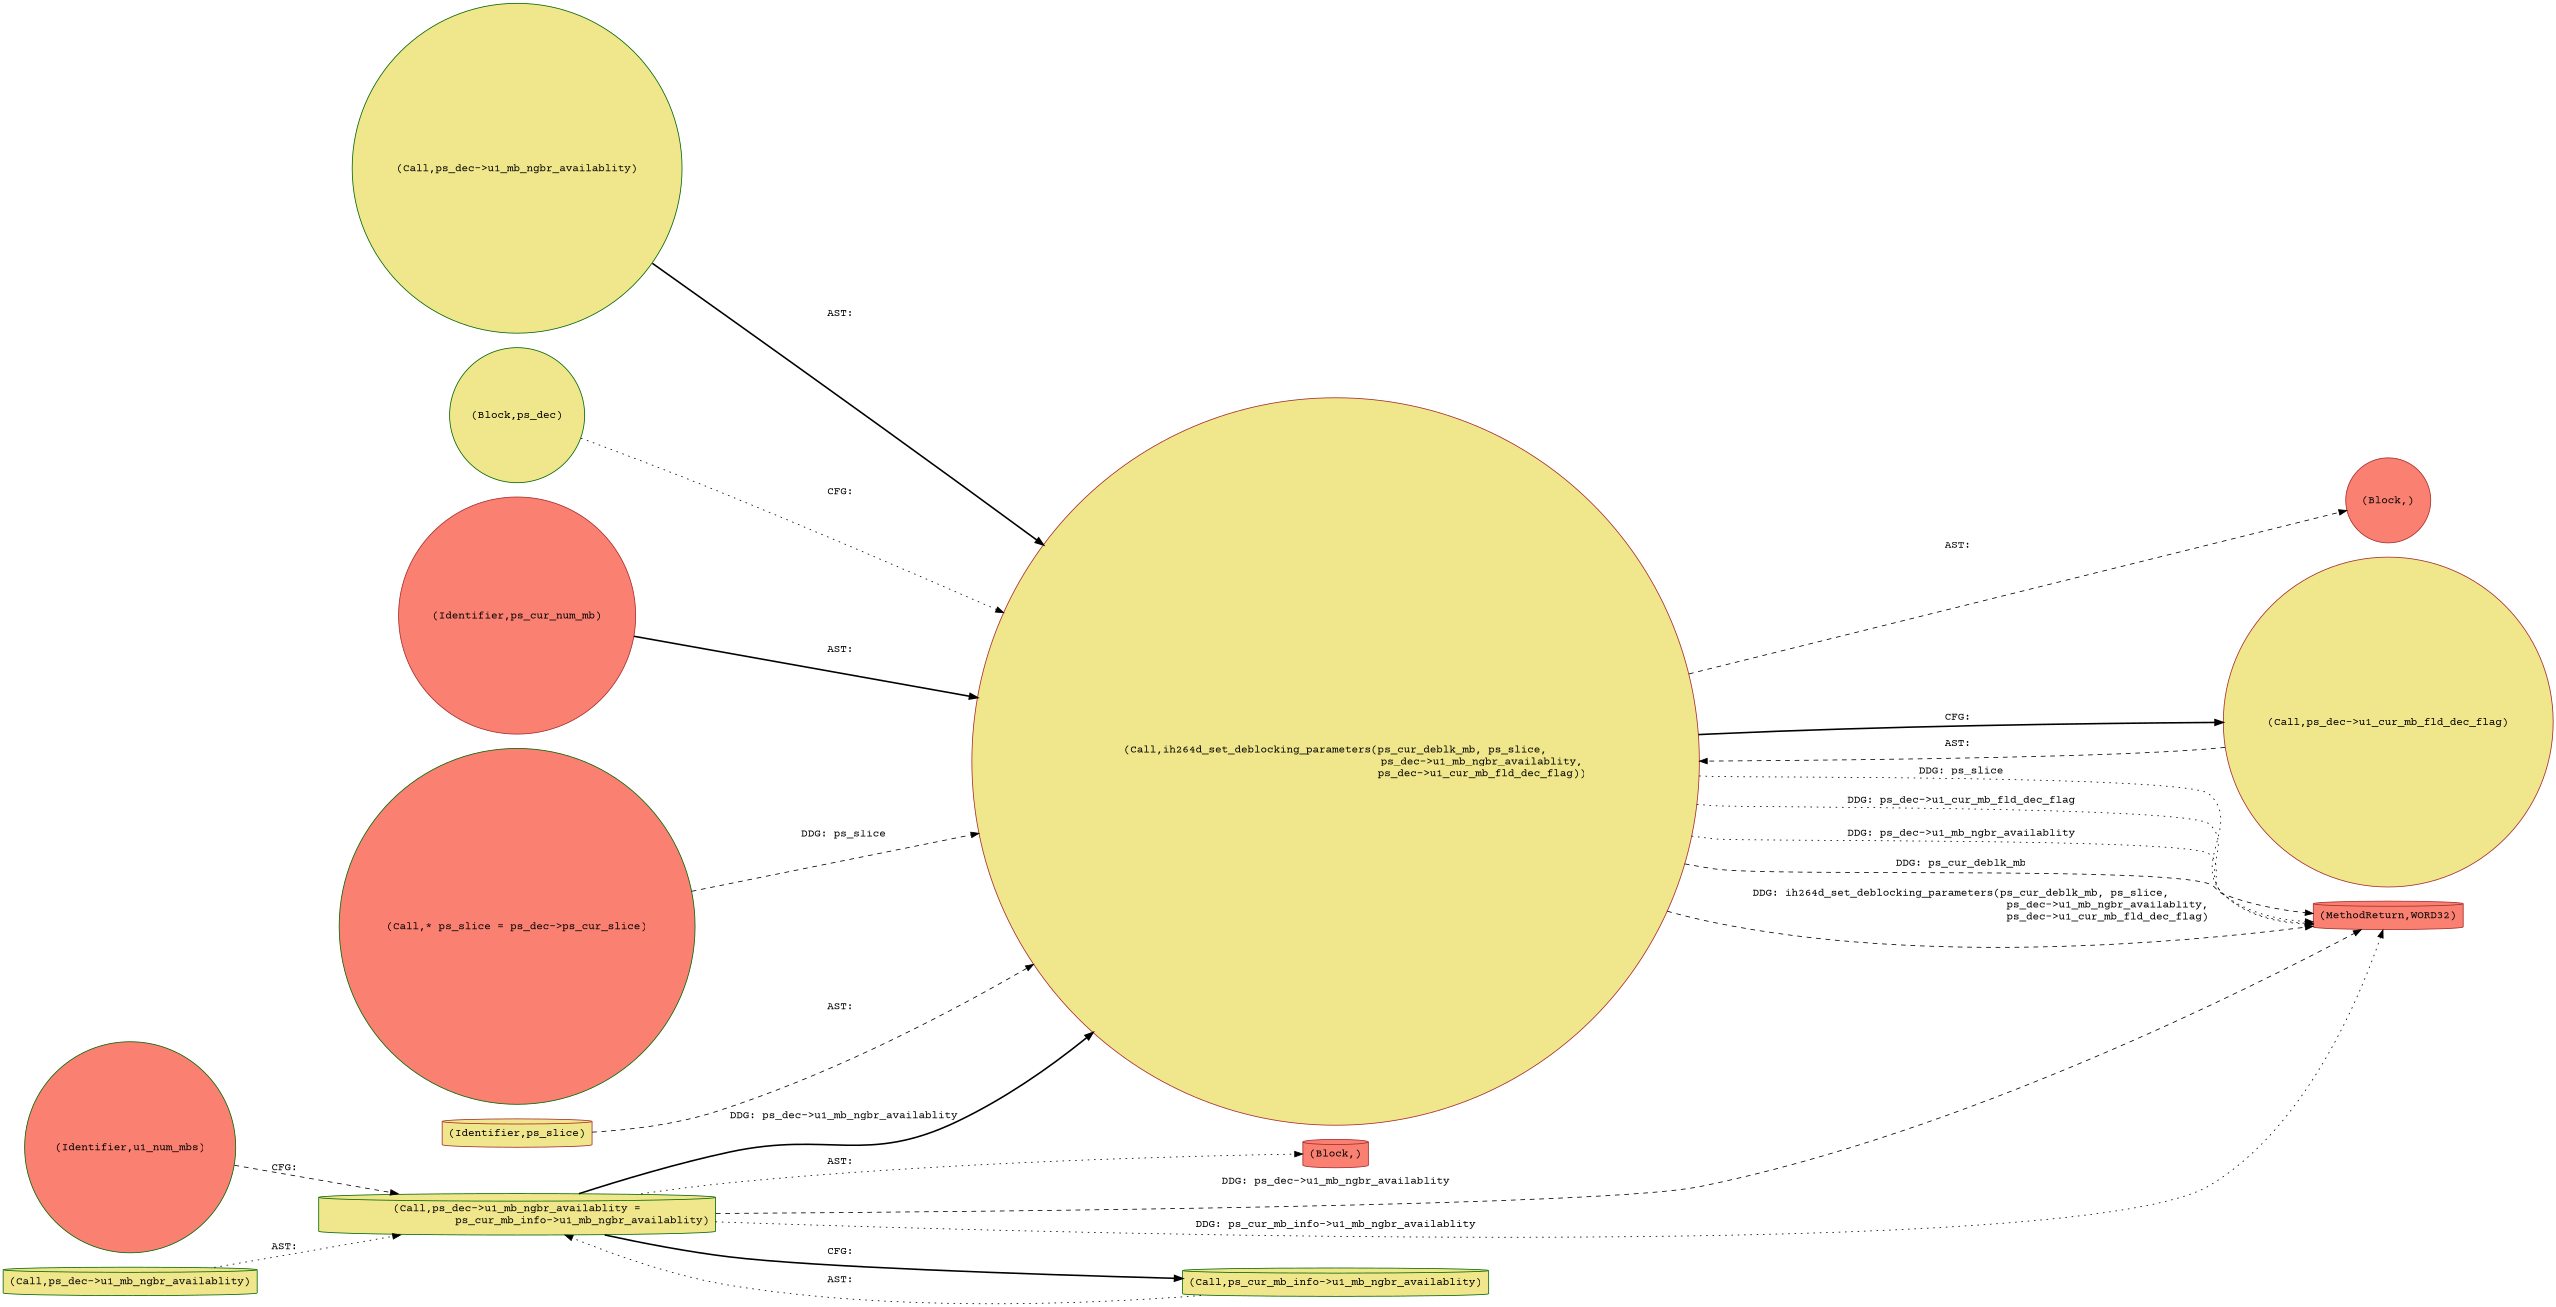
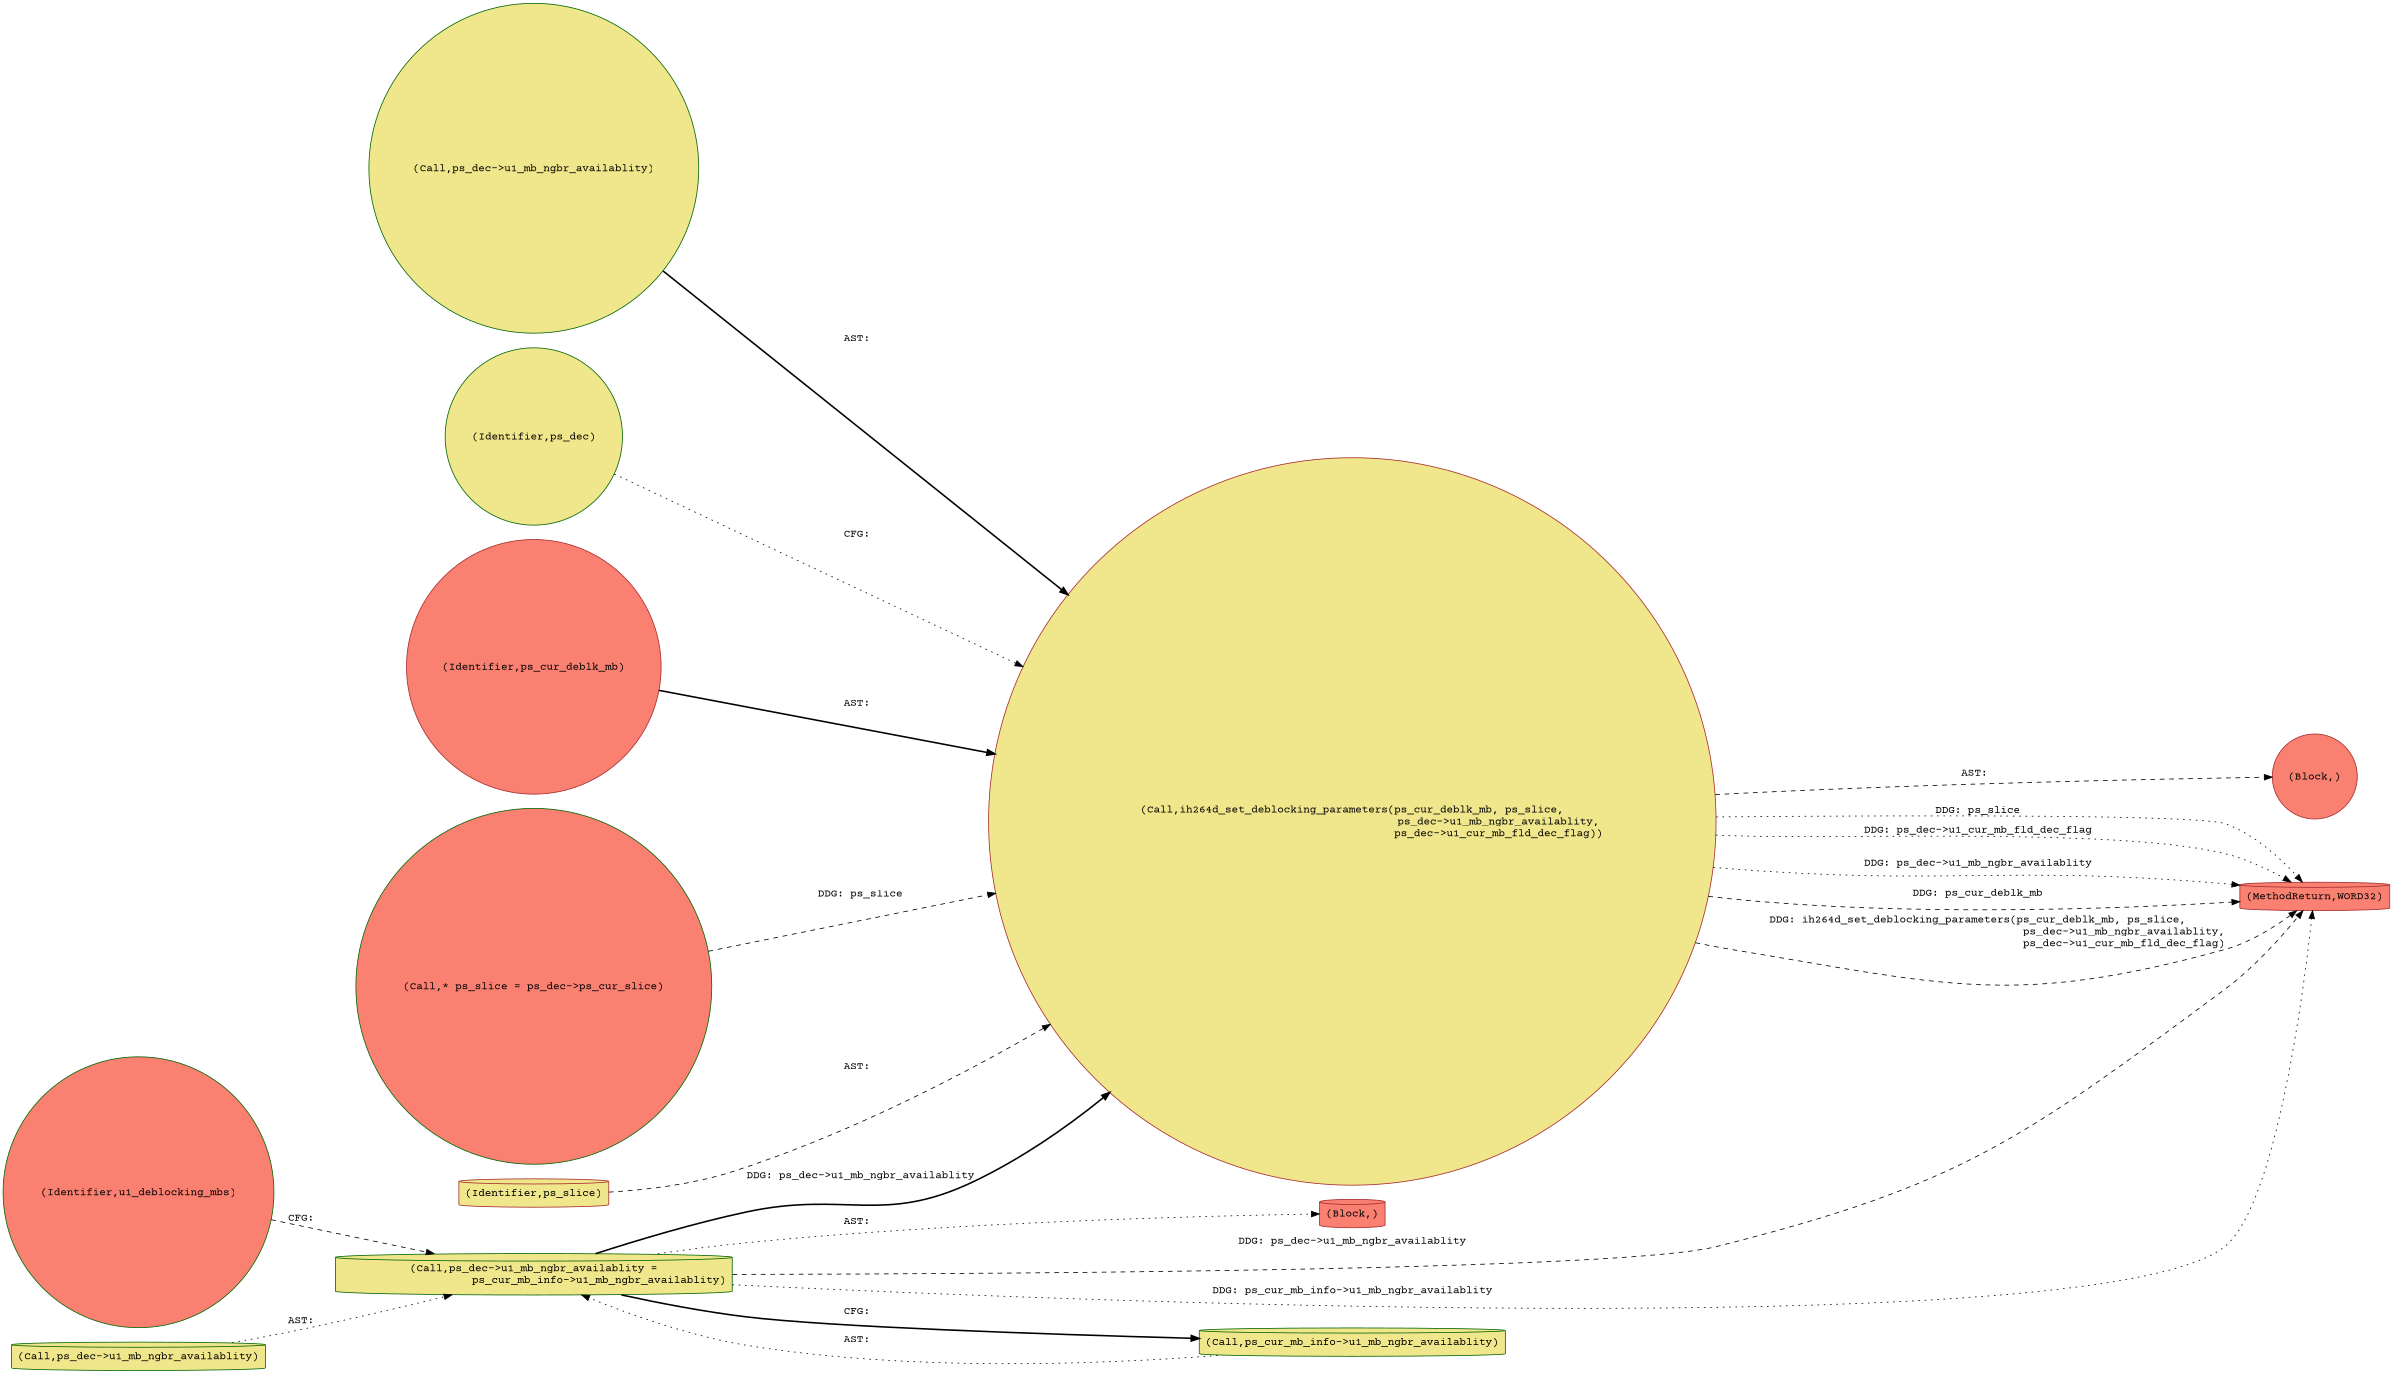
(517, 415) -> (534, 436)
(517, 616) -> (534, 667)
(2388, 722) -> none
(130, 1147) -> (139, 1192)
